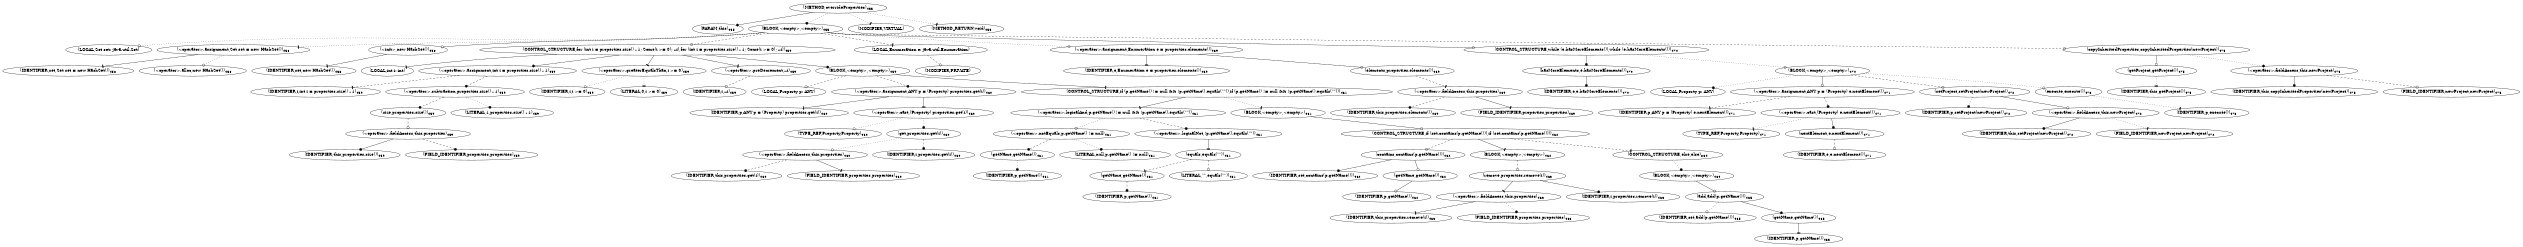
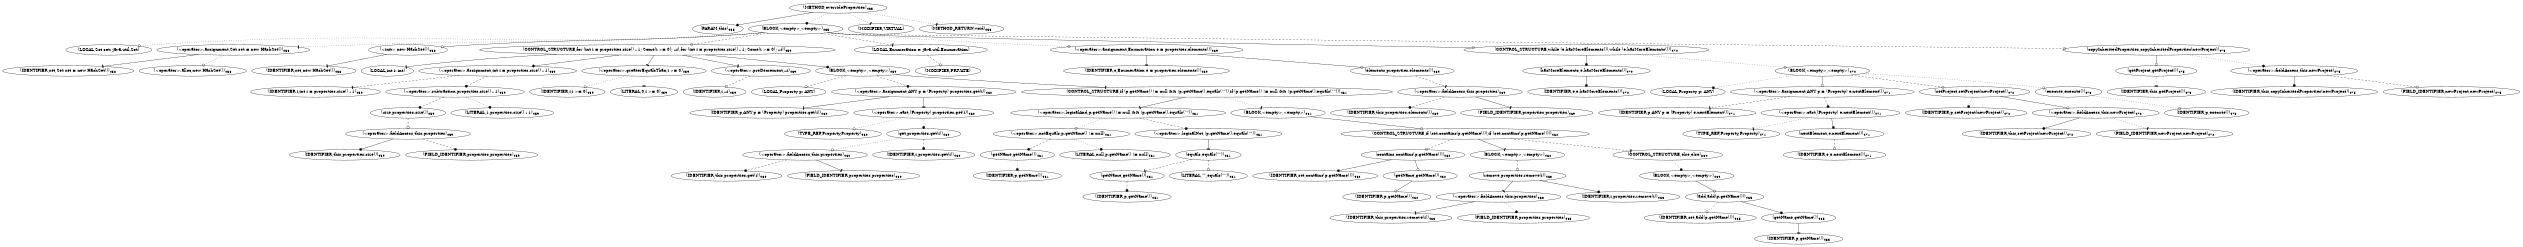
(2135, 102) -> (2135, 102)
